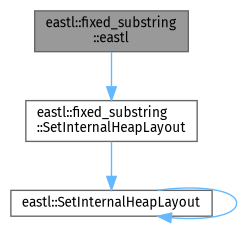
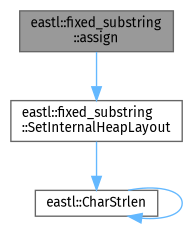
(111, 31) -> (97, 31)
(111, 203) -> (97, 203)
